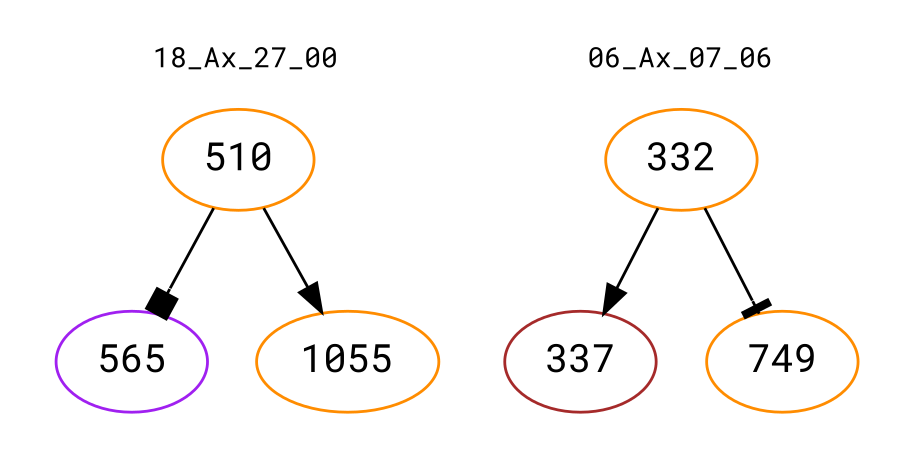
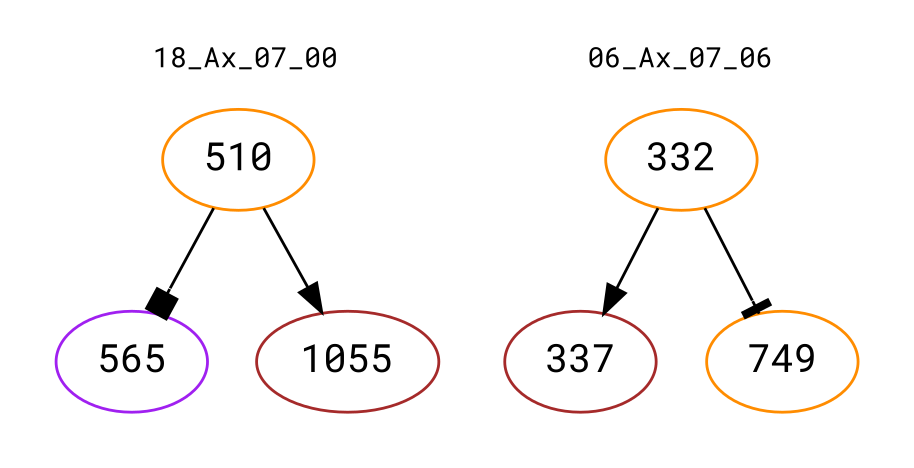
(247, 60) -> (247, 60)
(348, 362) -> (348, 362)
